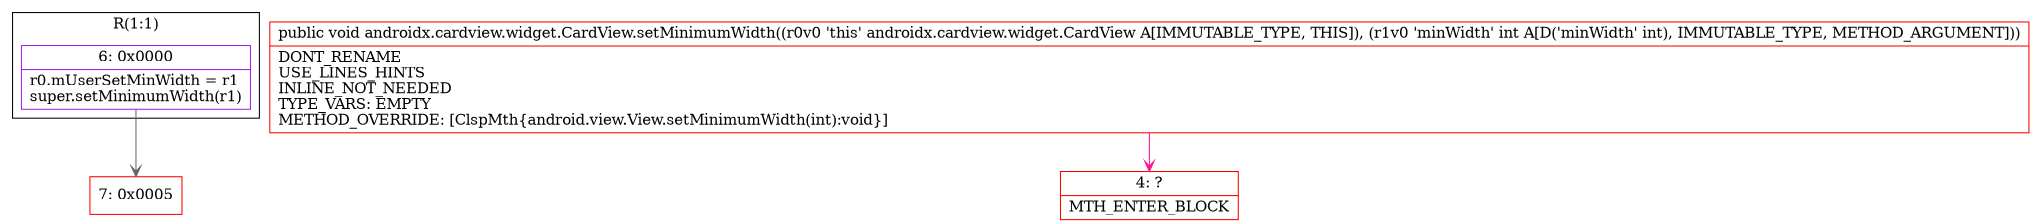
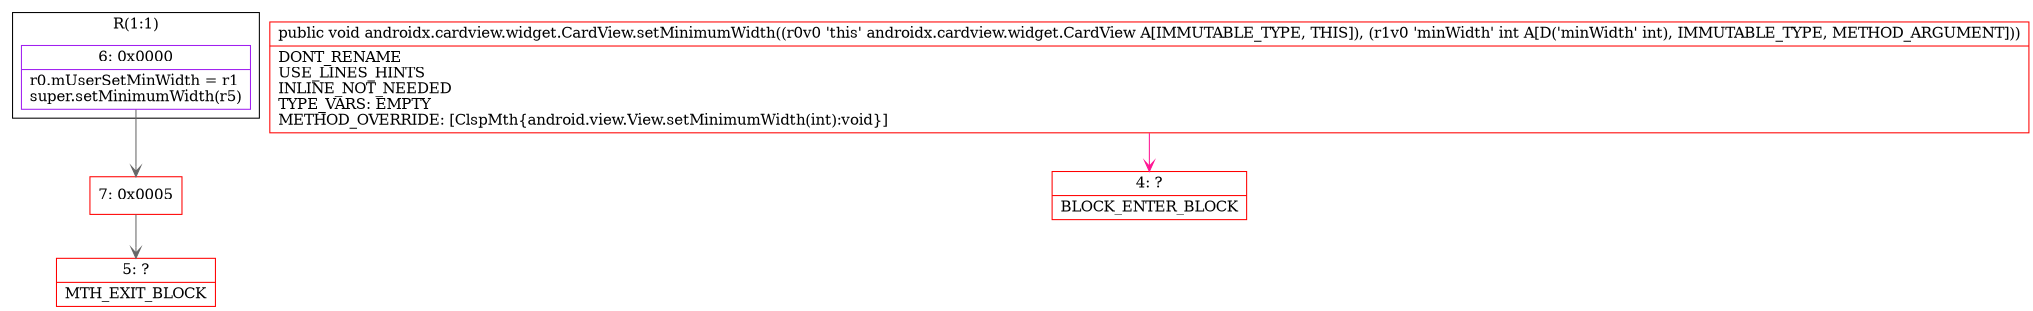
(136, 97) -> (136, 97)
(1149, 207) -> (1149, 207)
none -> (136, 282)
